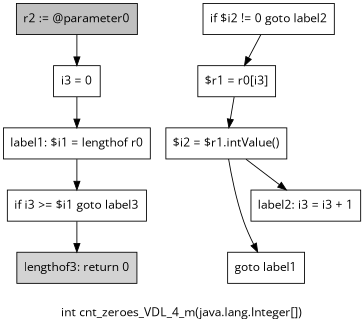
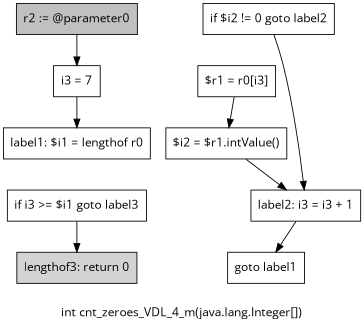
(255, 46) -> (292, 107)
(77, 81) -> (77, 81)
(77, 170) -> none
(238, 203) -> (288, 233)
